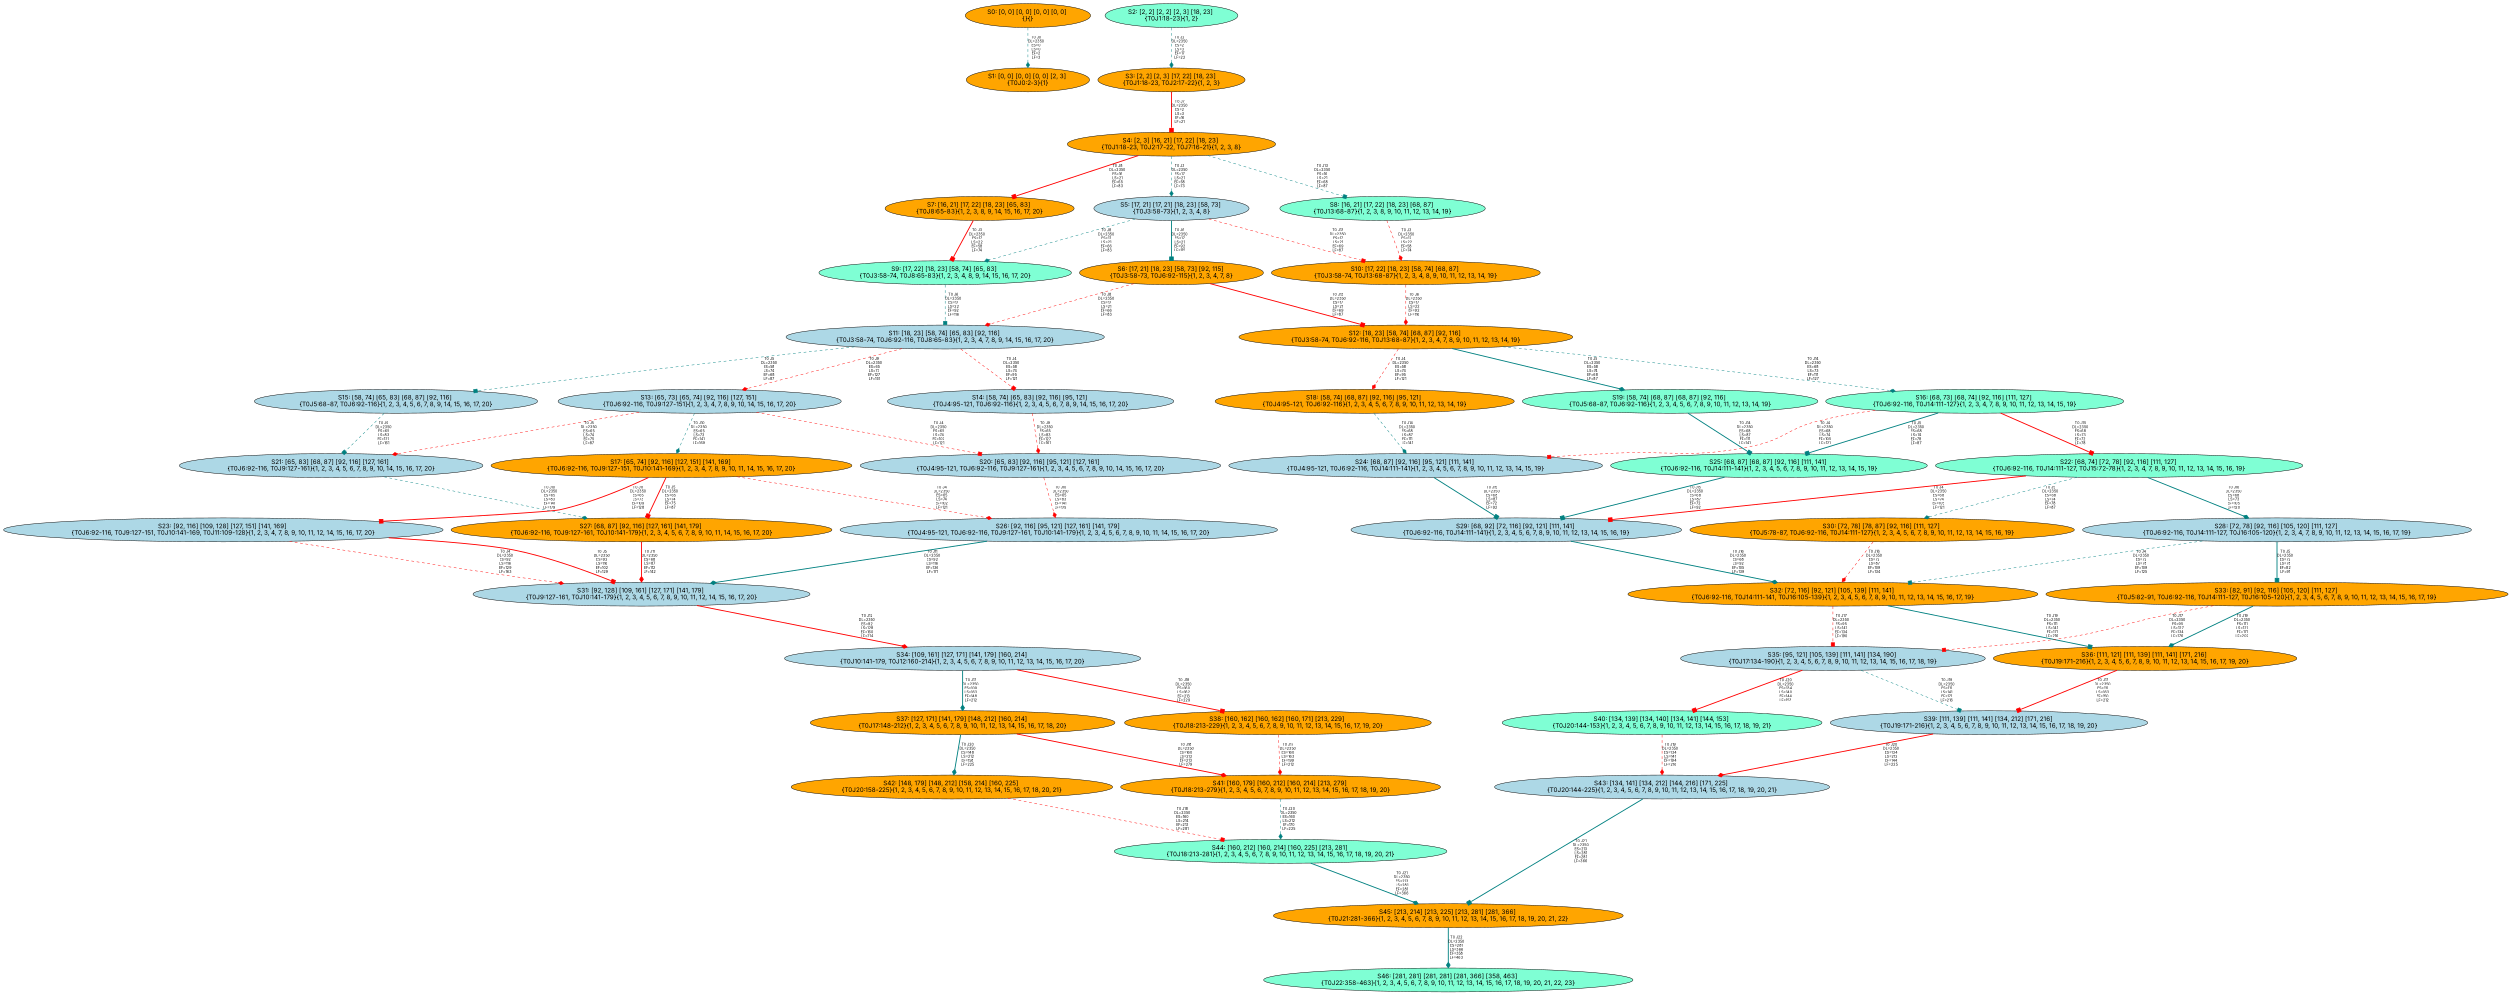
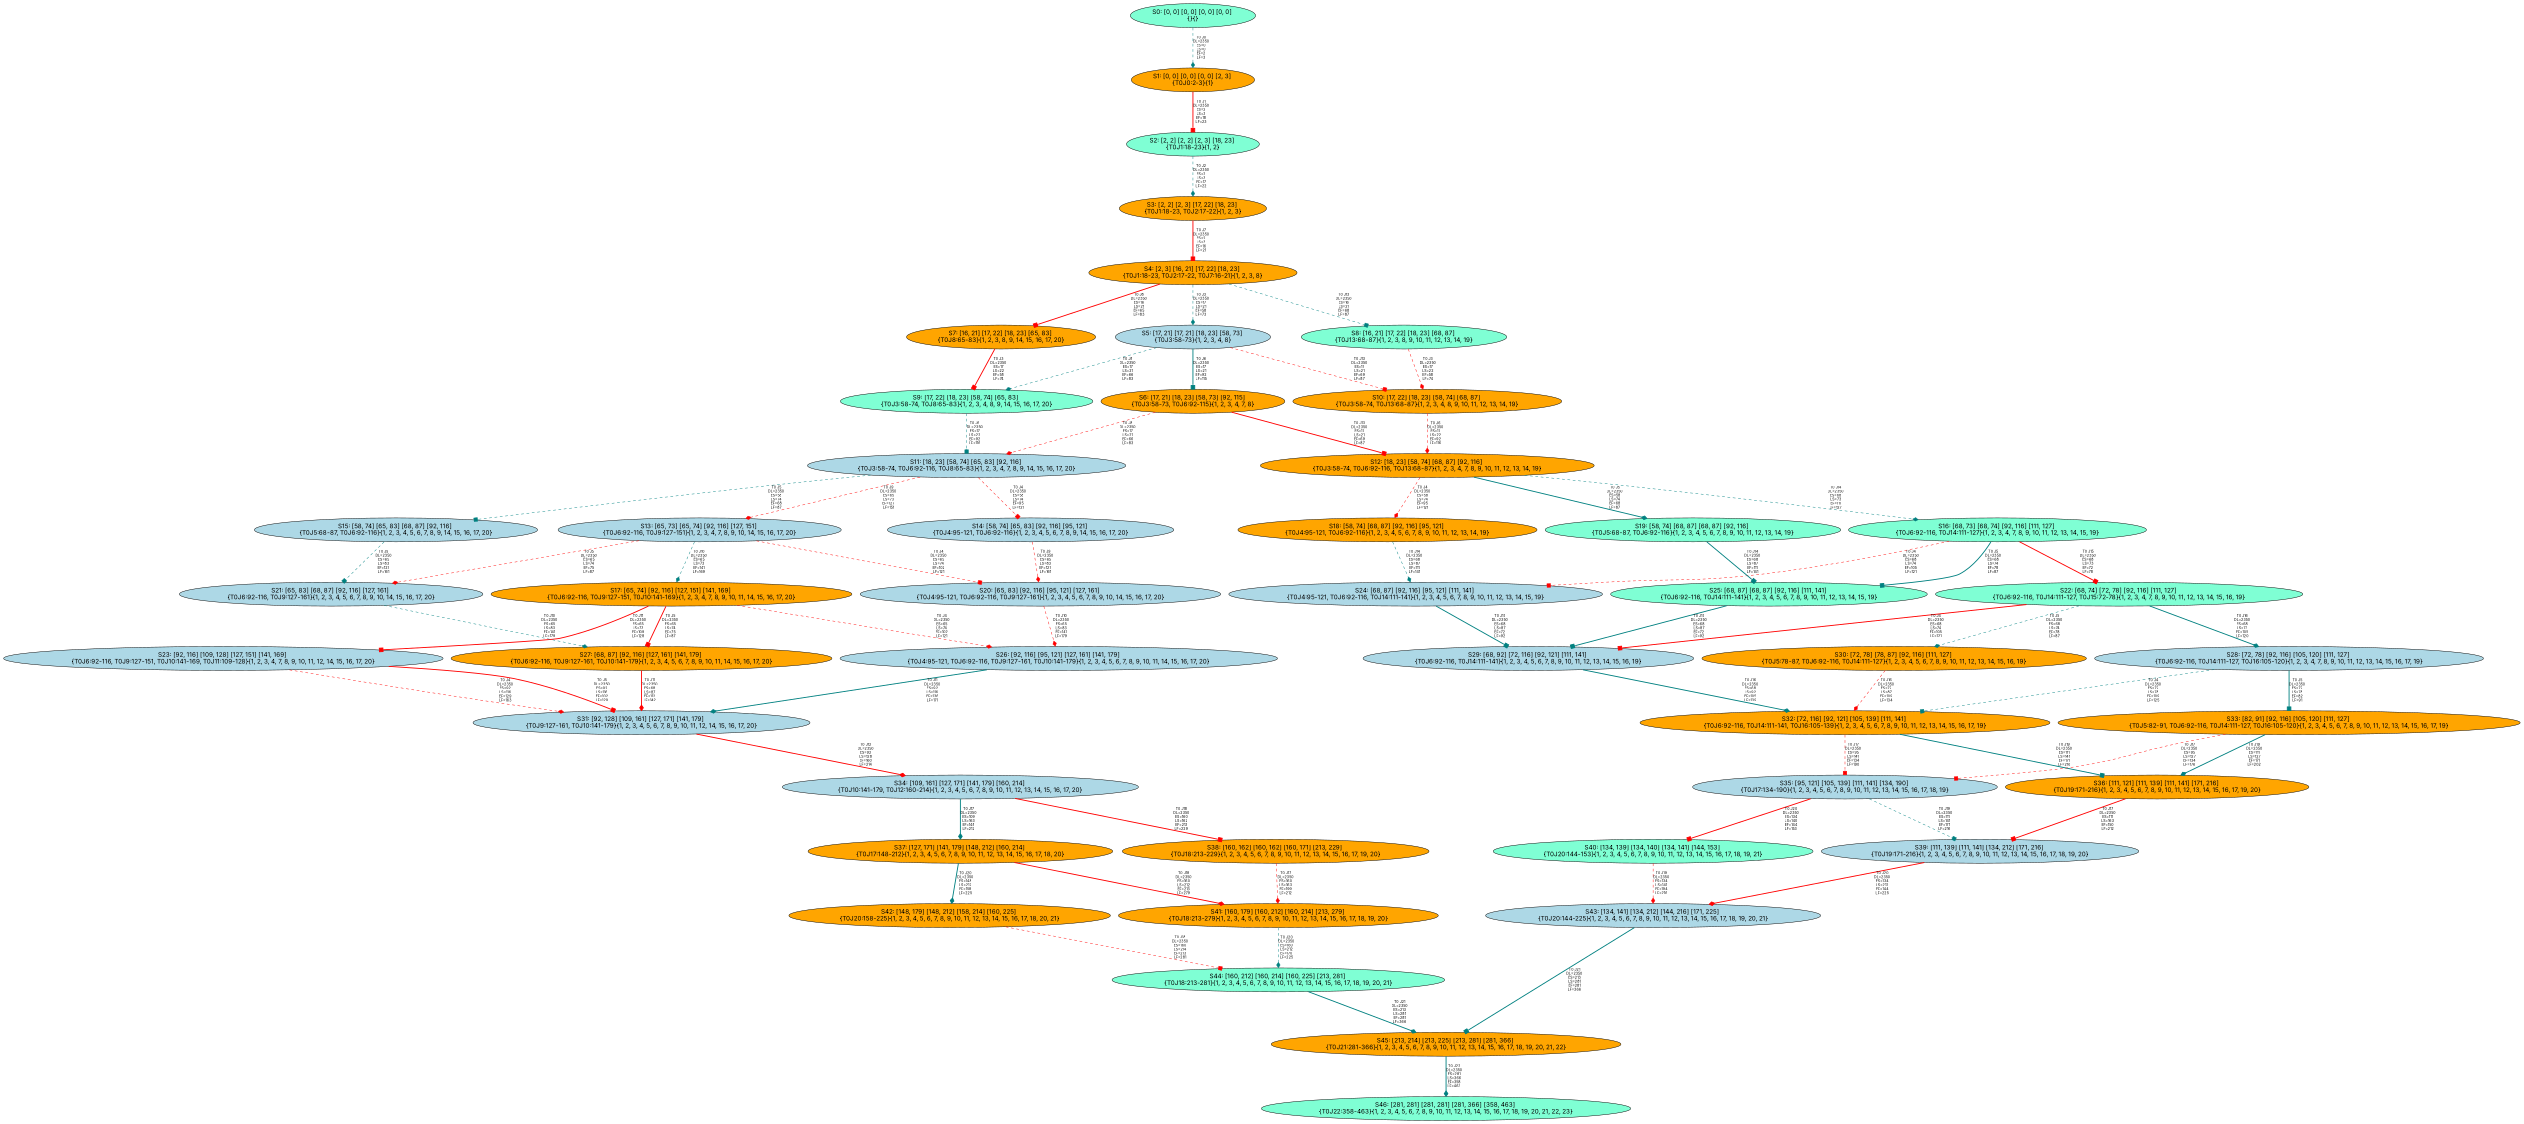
(1028, 16) -> (1193, 16)
none -> (1193, 110)
